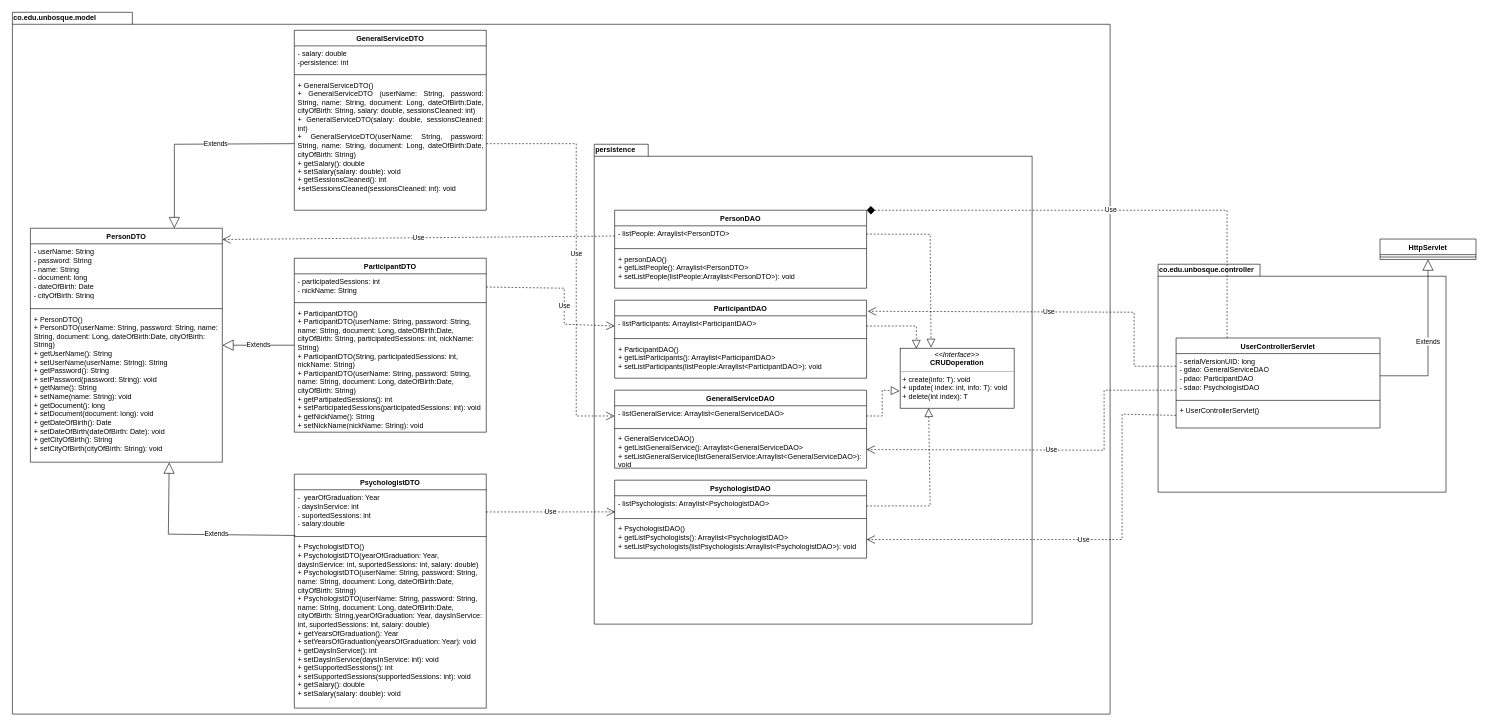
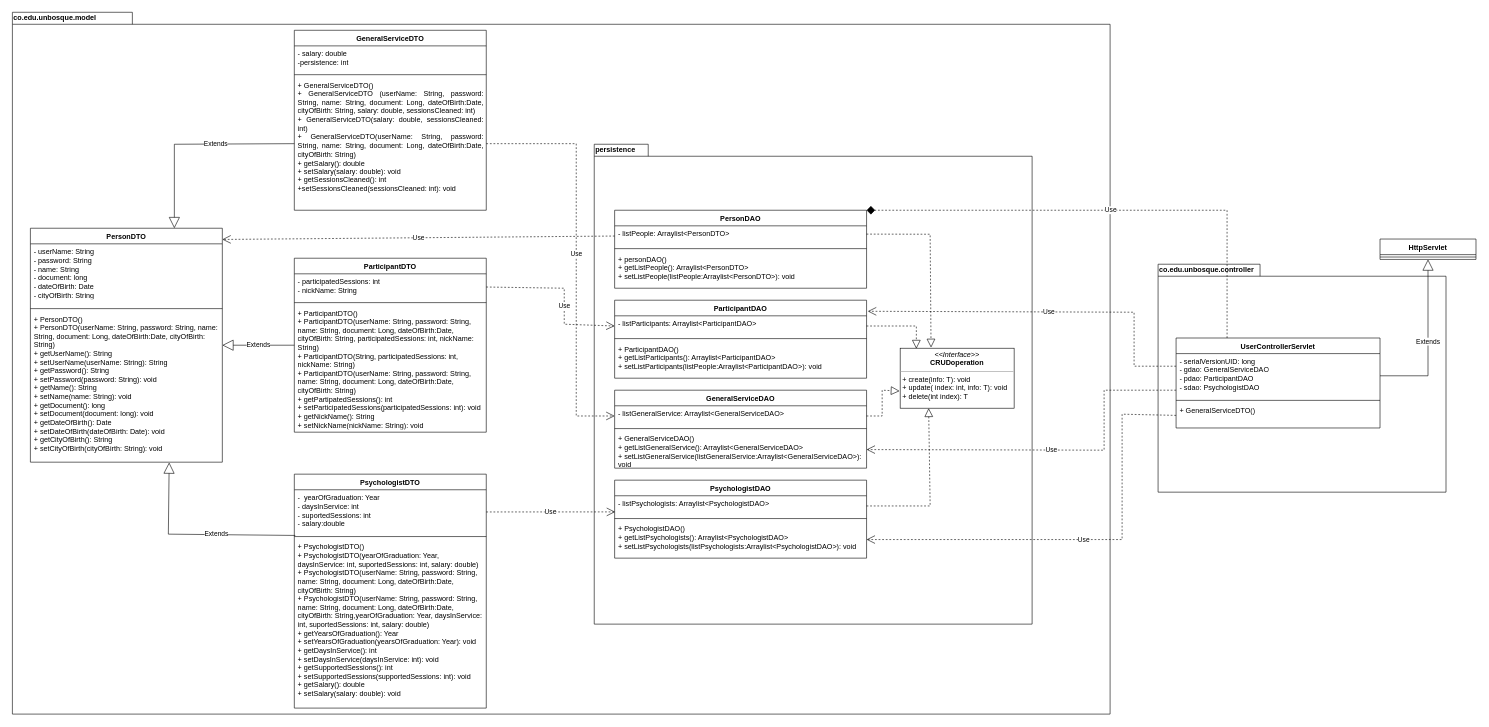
(1227, 411) -> (1219, 411)
